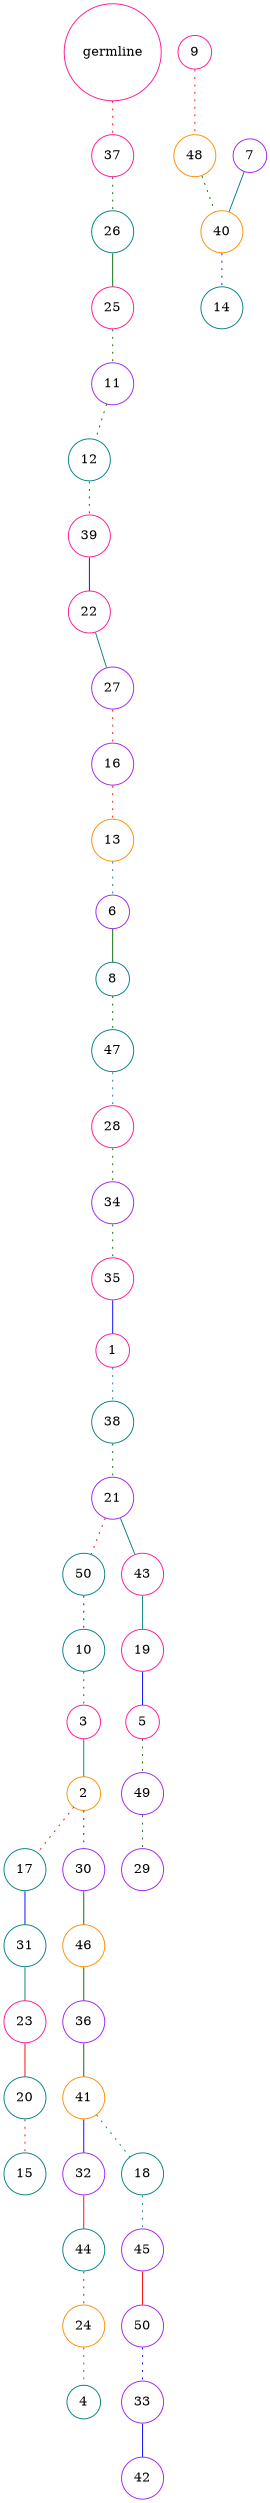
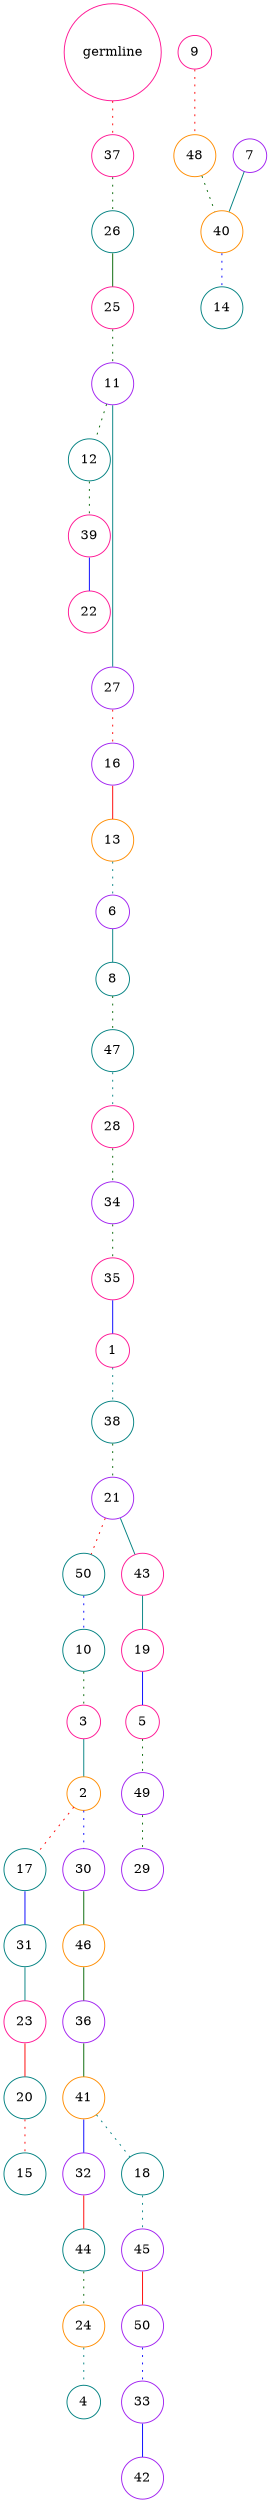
(101, 650) -> (113, 536)
(113, 802) -> (113, 802)
(113, 946) -> (113, 946)
